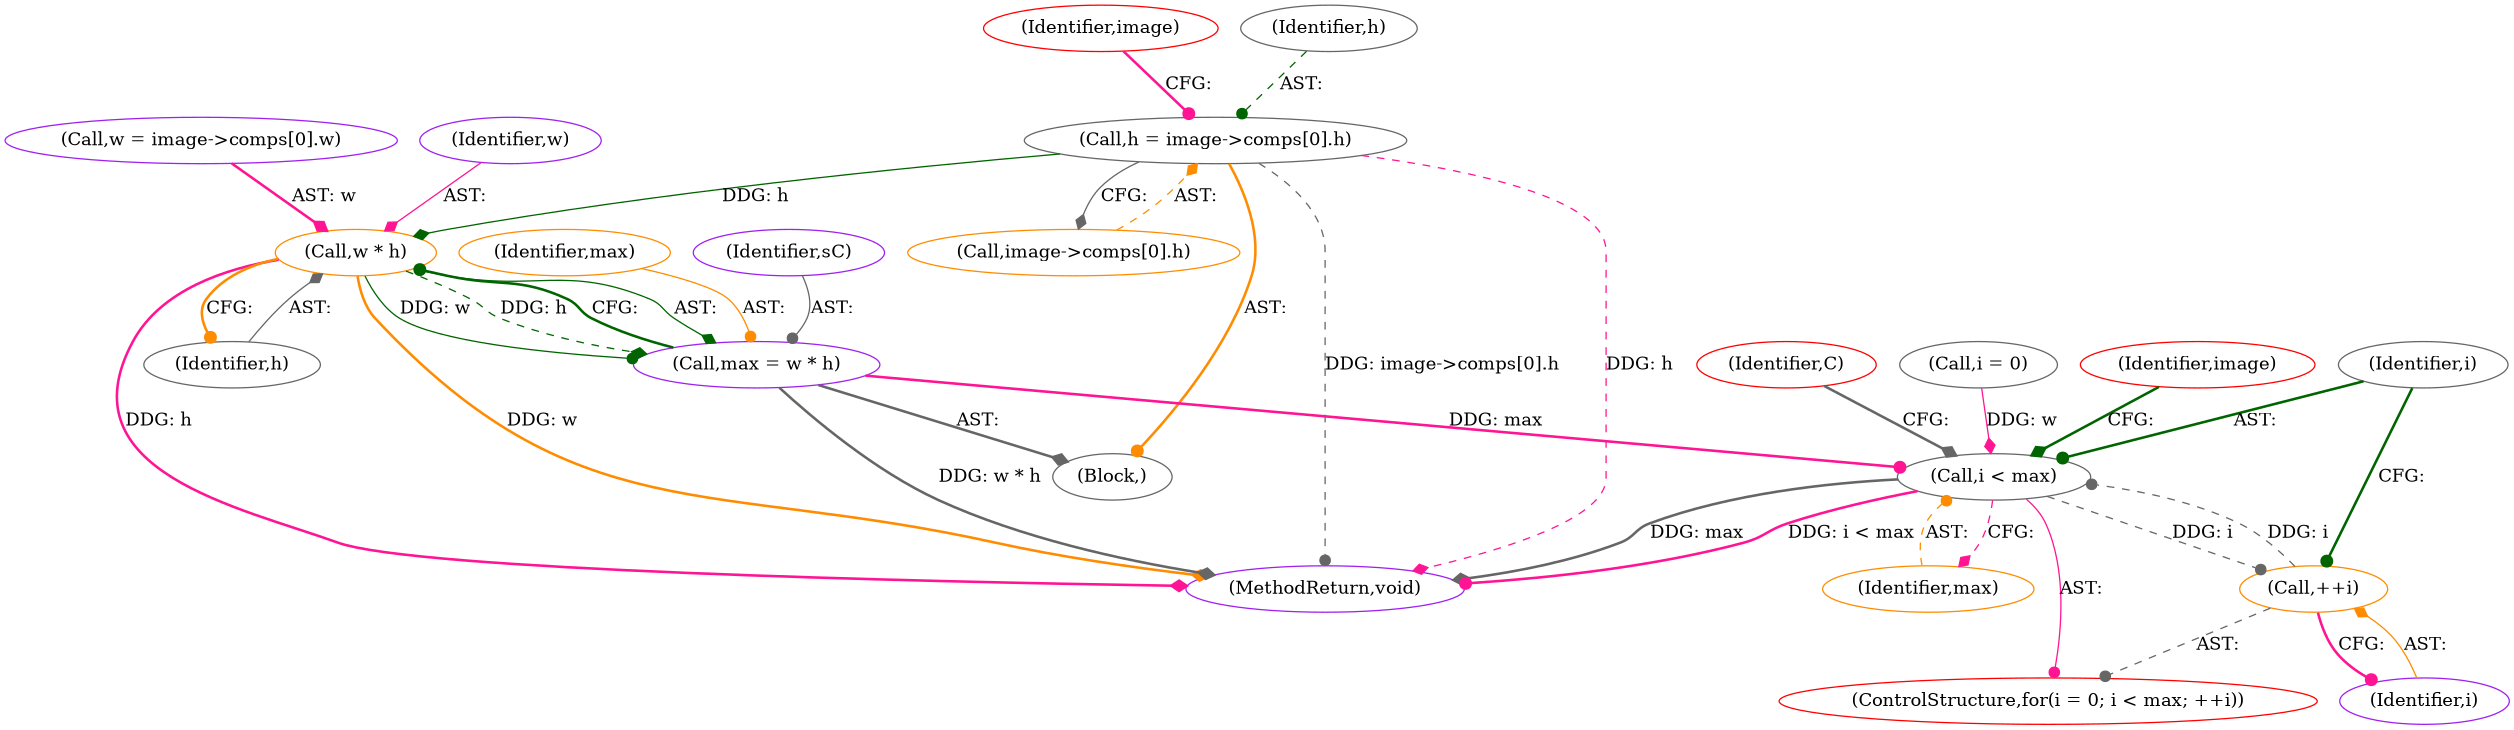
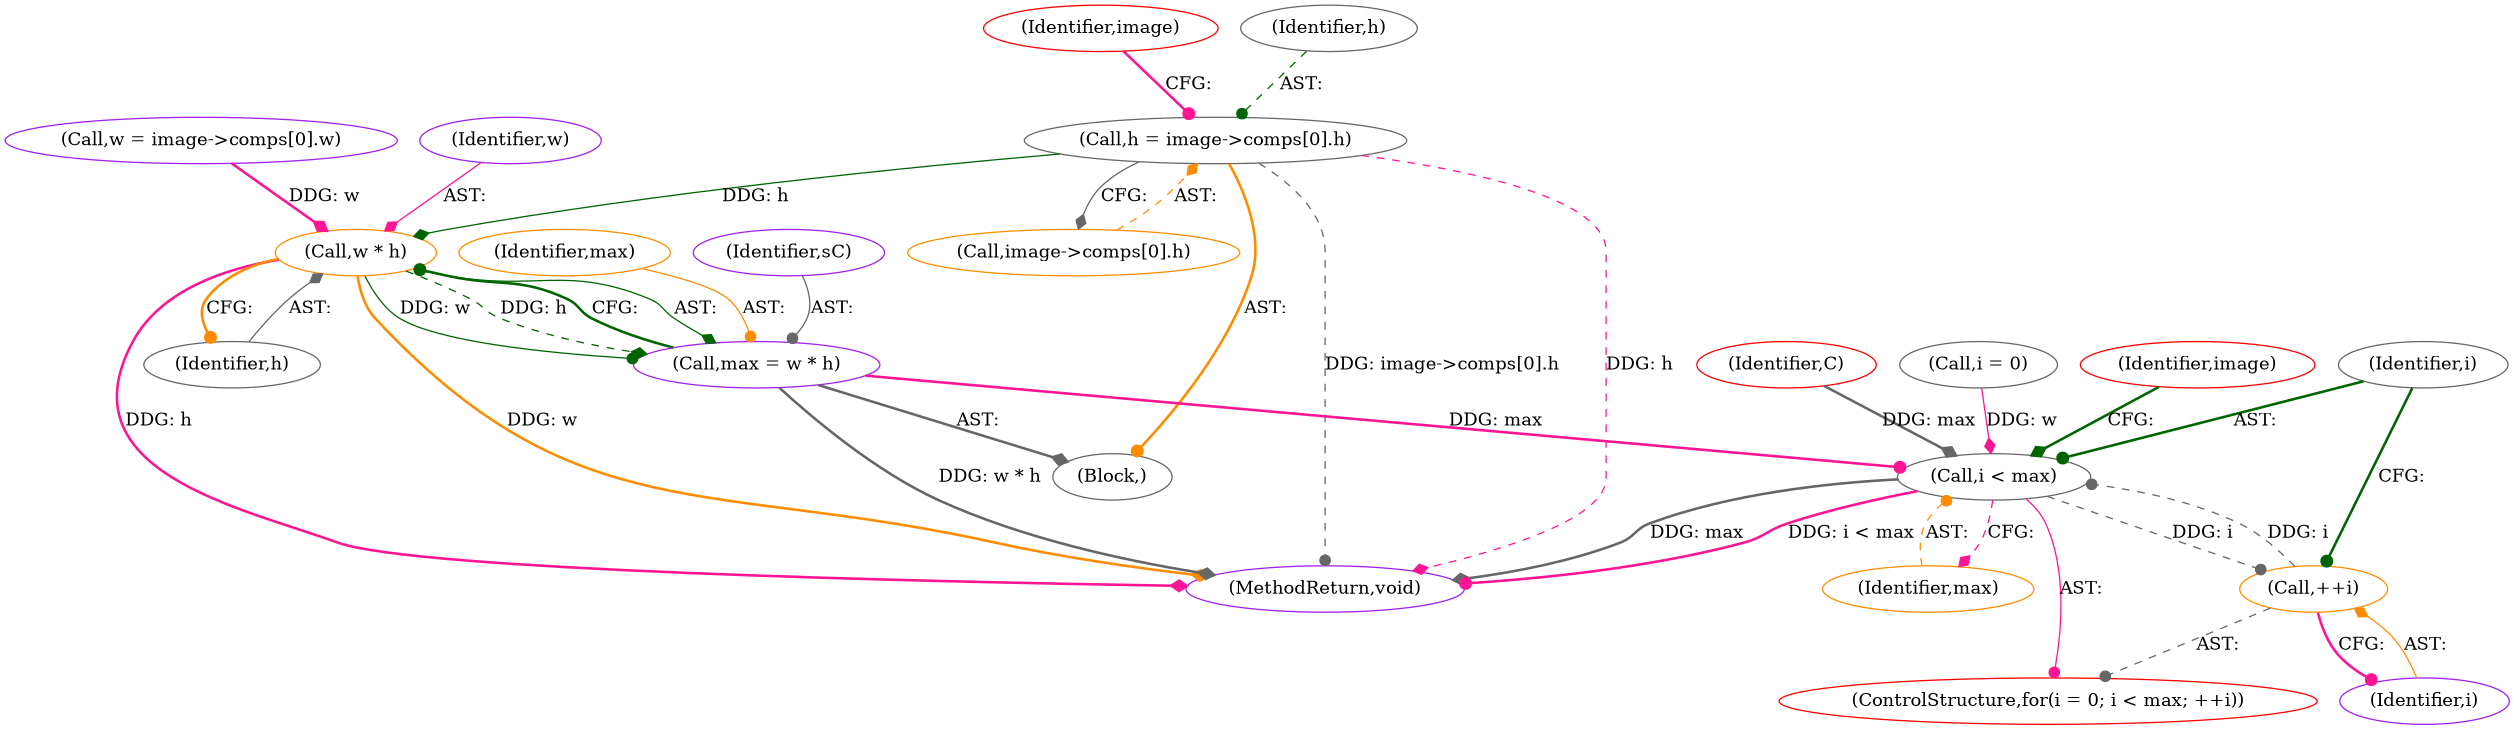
(324, 197) -> (324, 197)
(1929, 421) -> (1929, 421)
